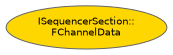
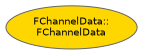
(86, 27) -> (72, 27)
